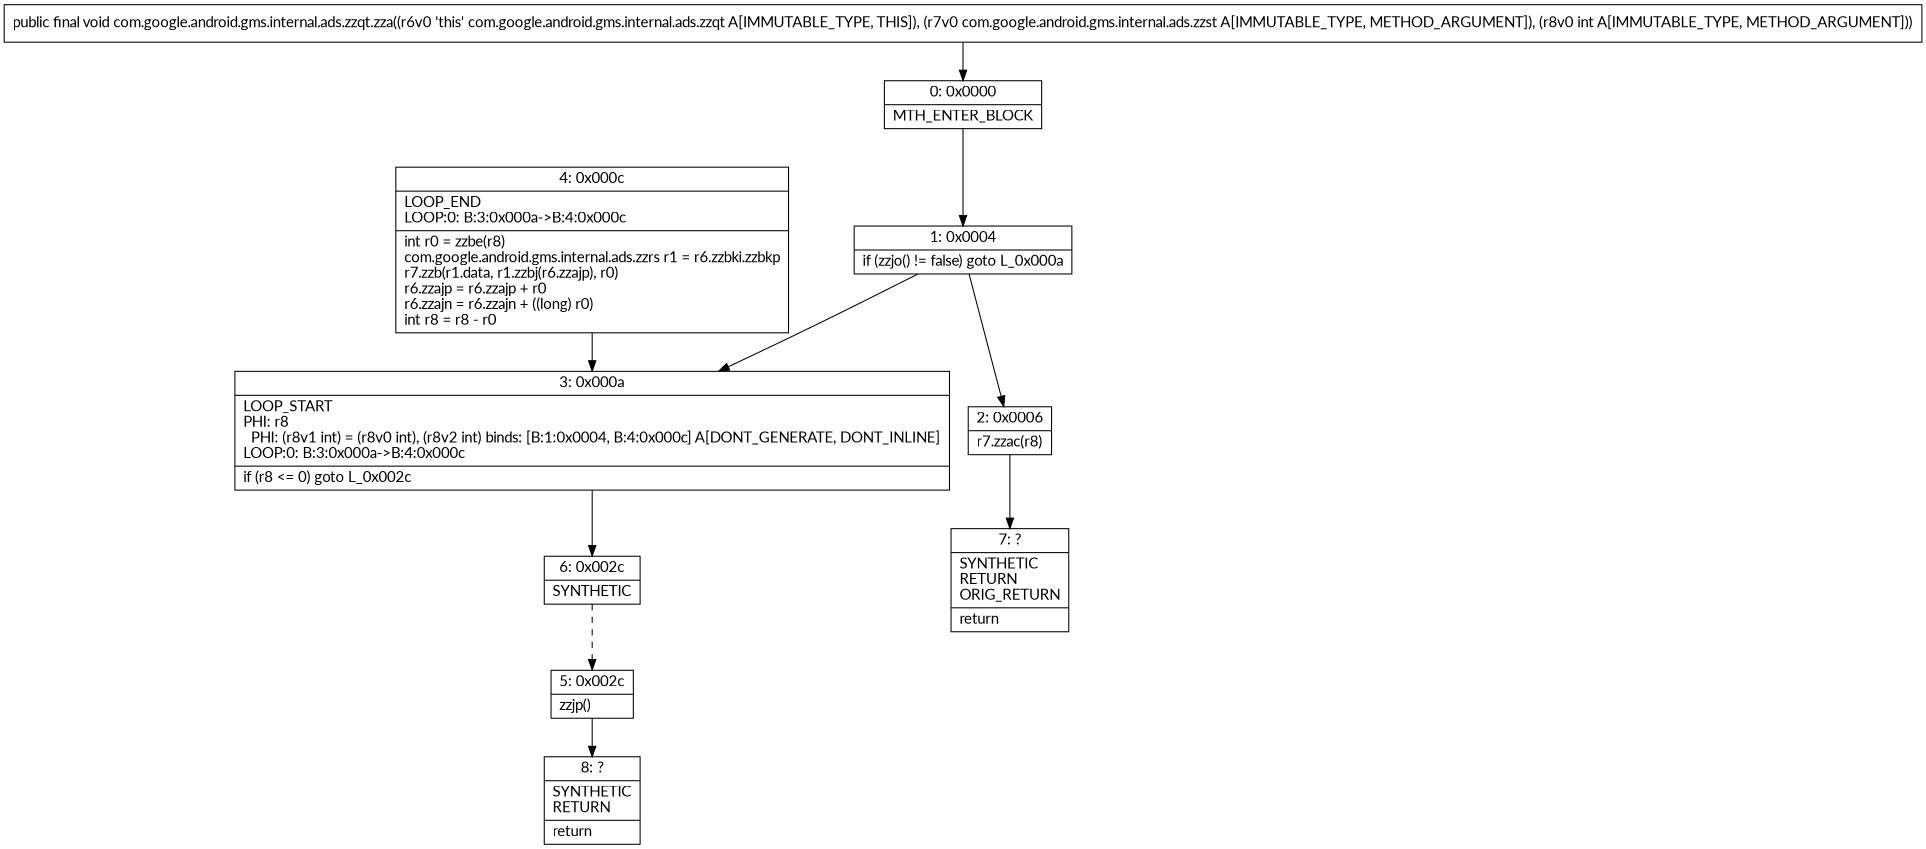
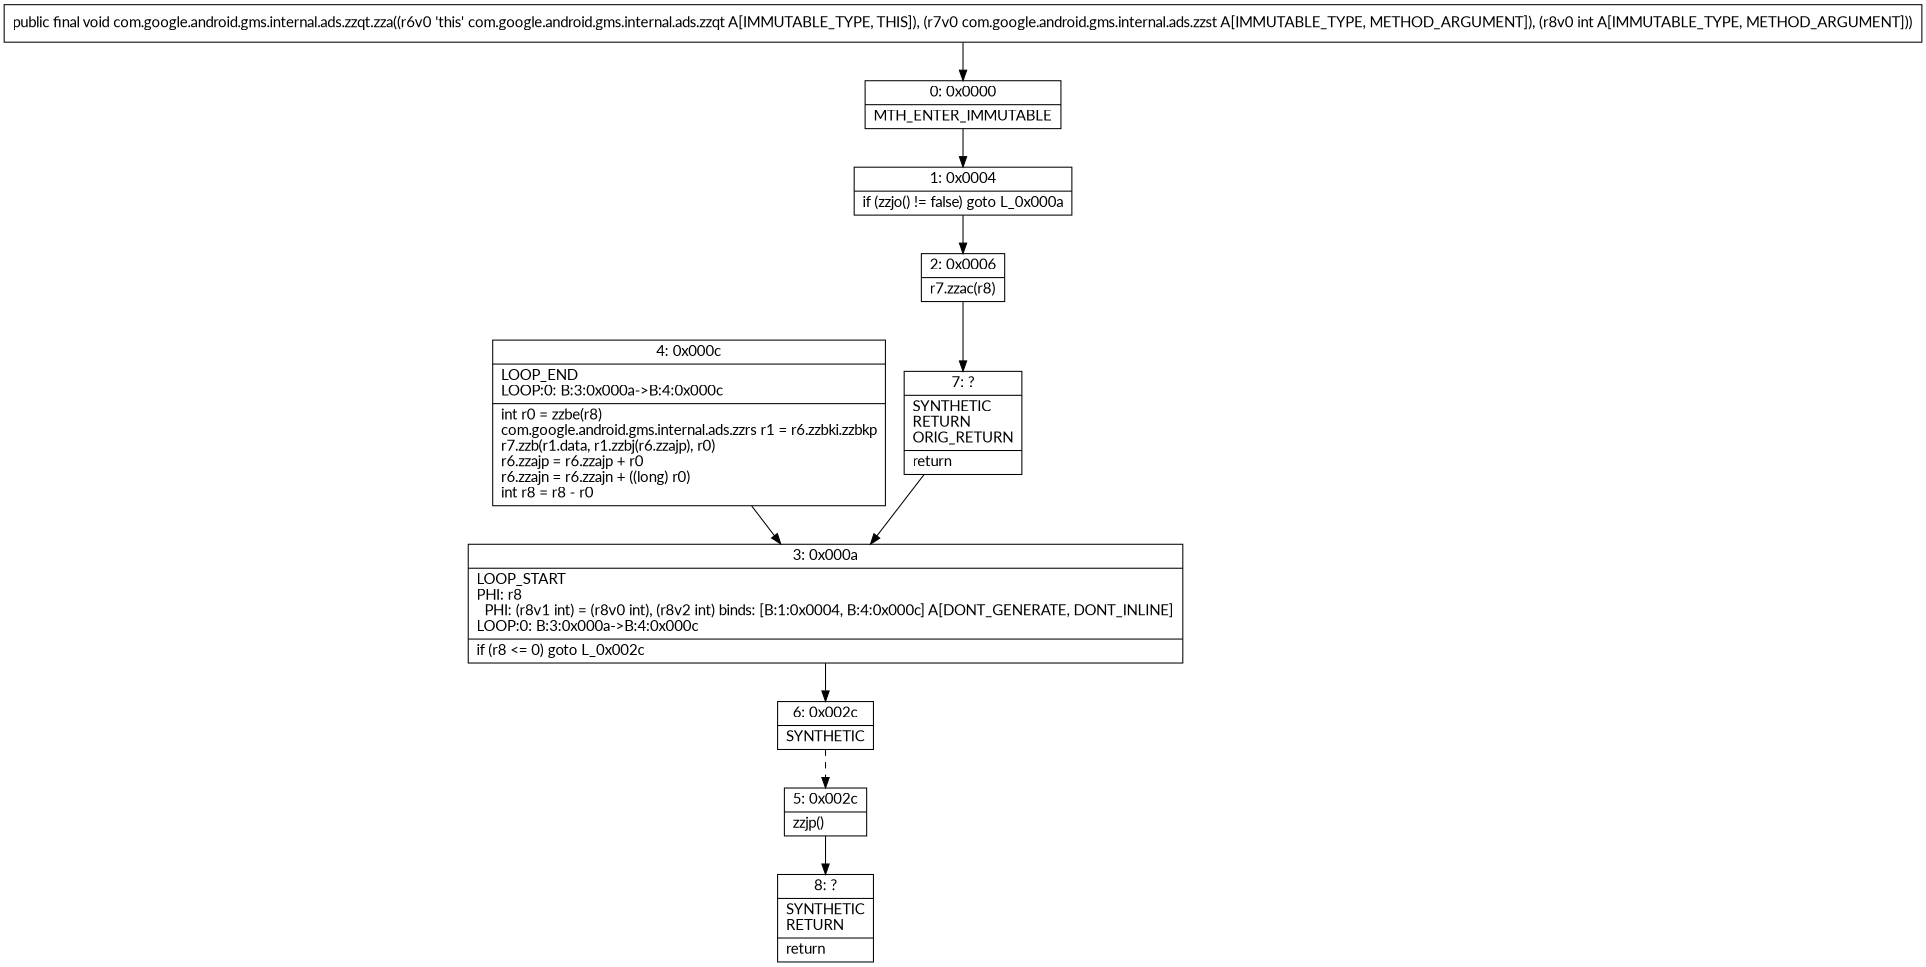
(963, 116) -> (963, 116)
(823, 321) -> (900, 505)
